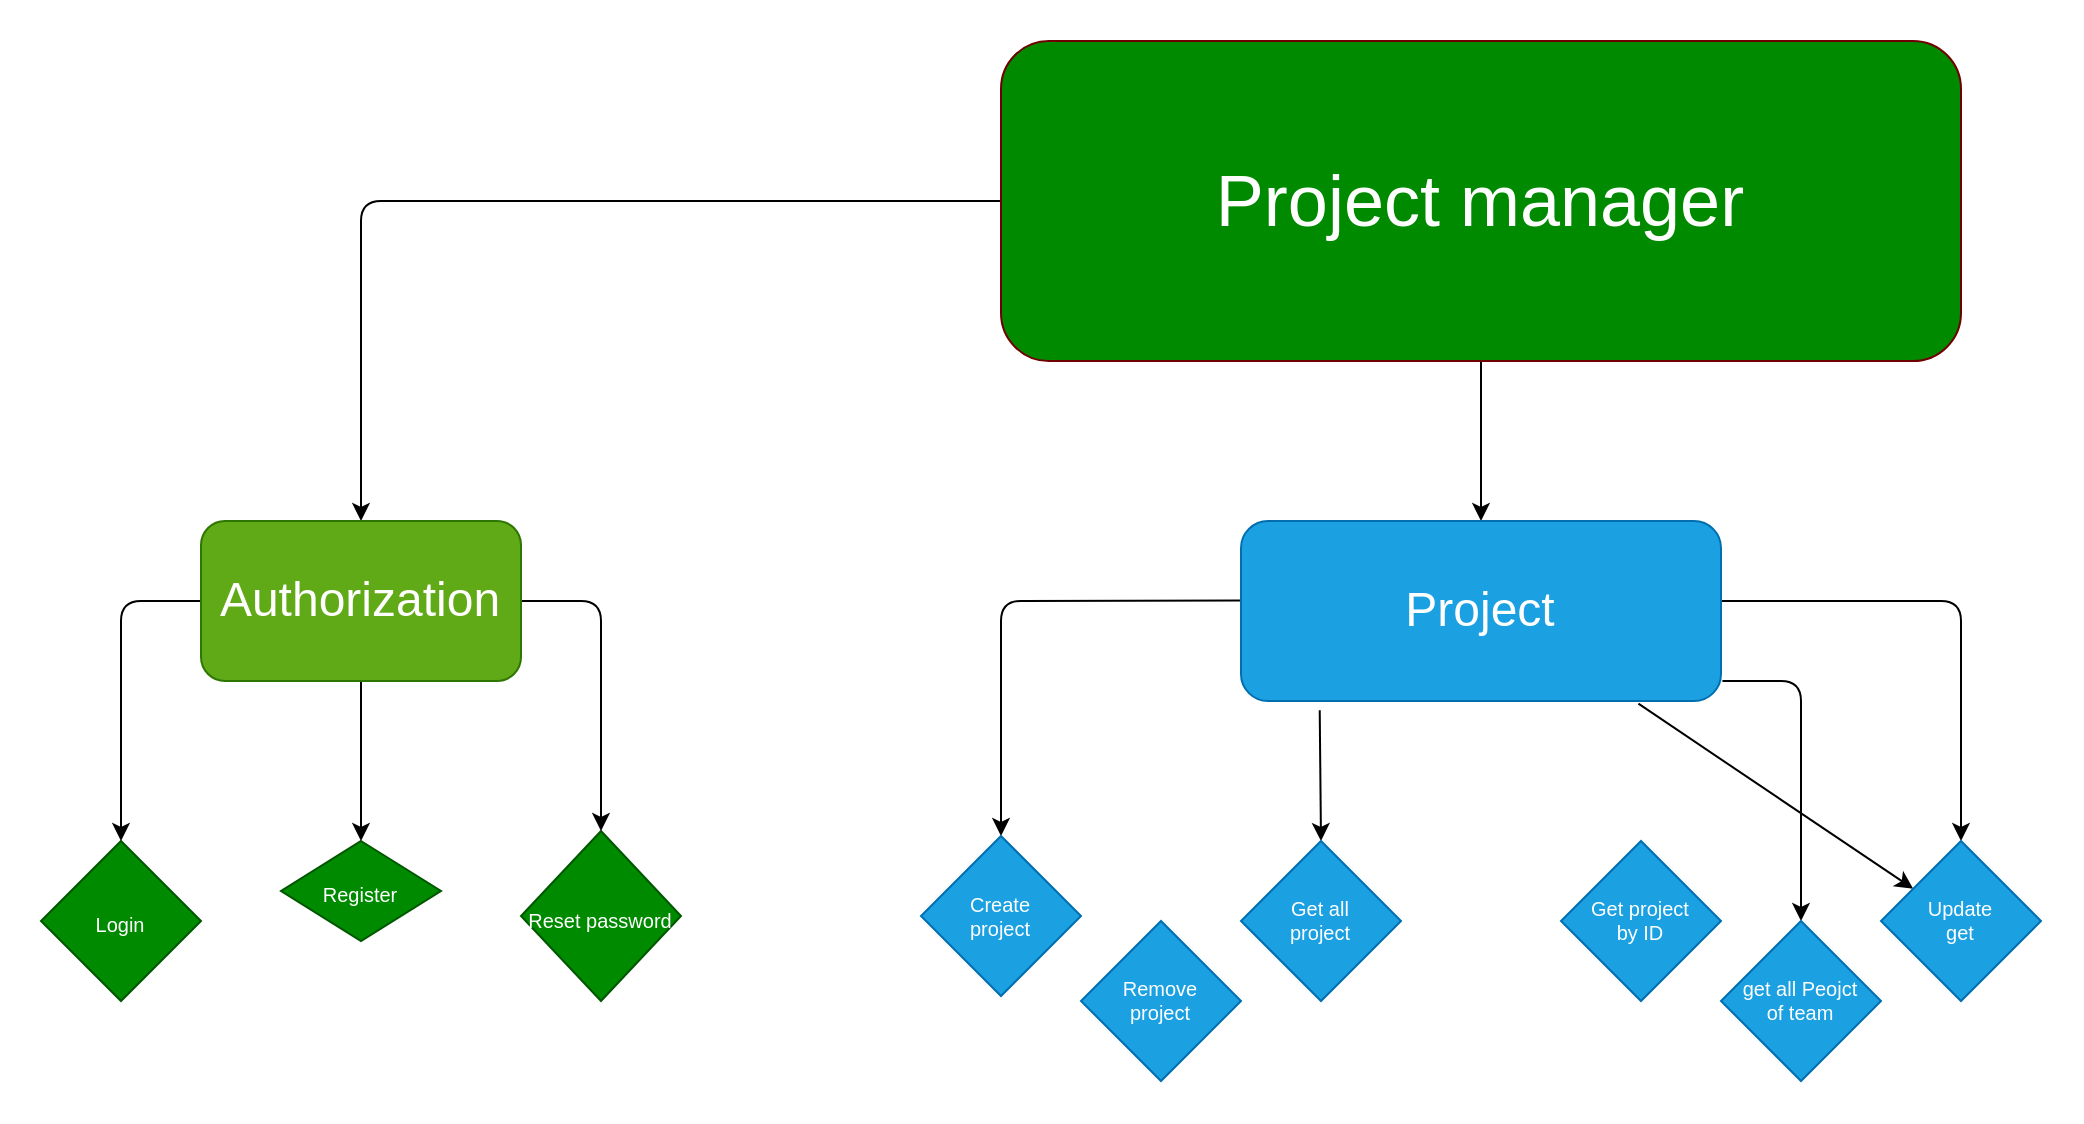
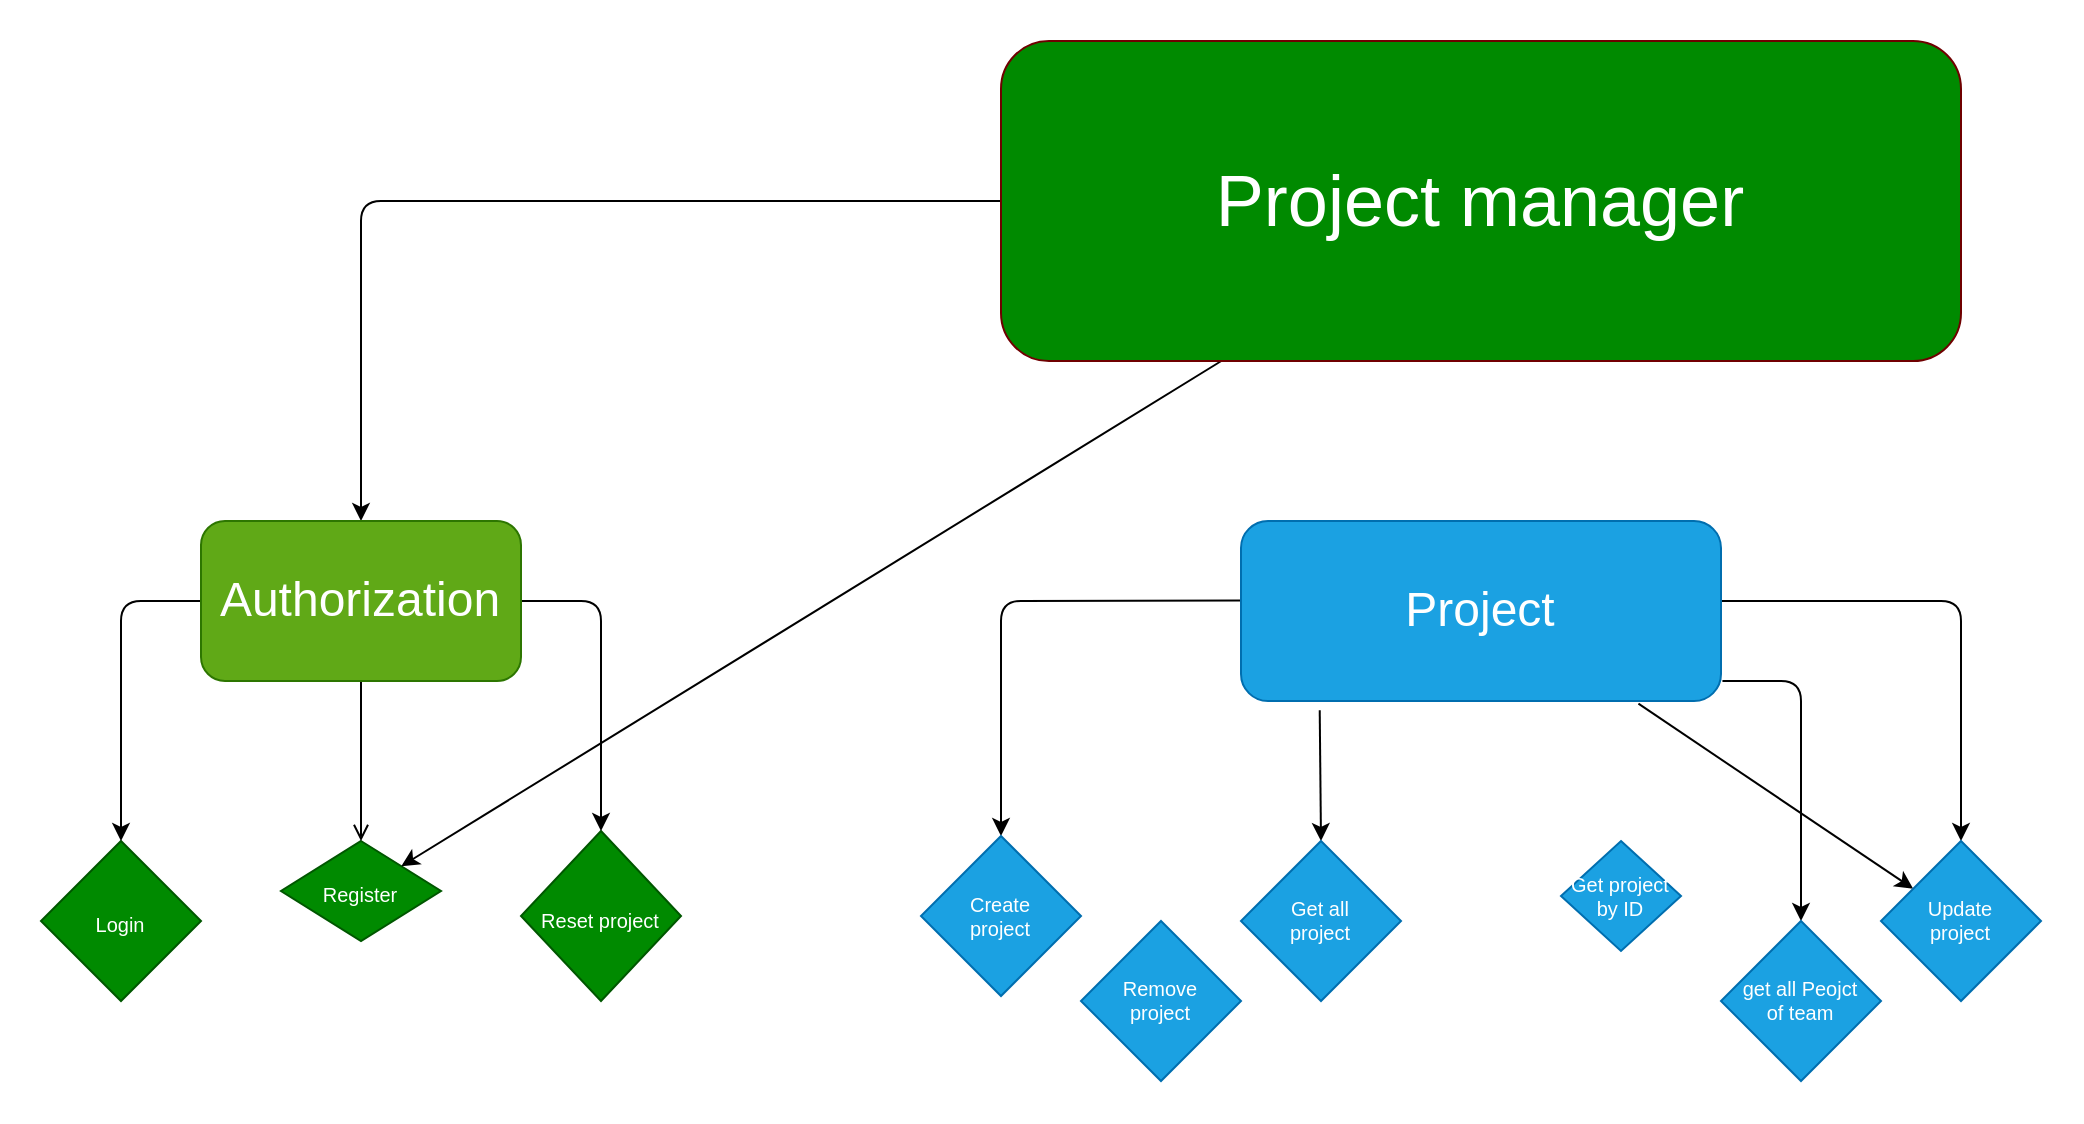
(1481, 434) -> (913, 551)
(361, 826) -> (361, 828)
(601, 917) -> (601, 917)
(1641, 921) -> (1621, 896)
(1961, 921) -> (1961, 921)
